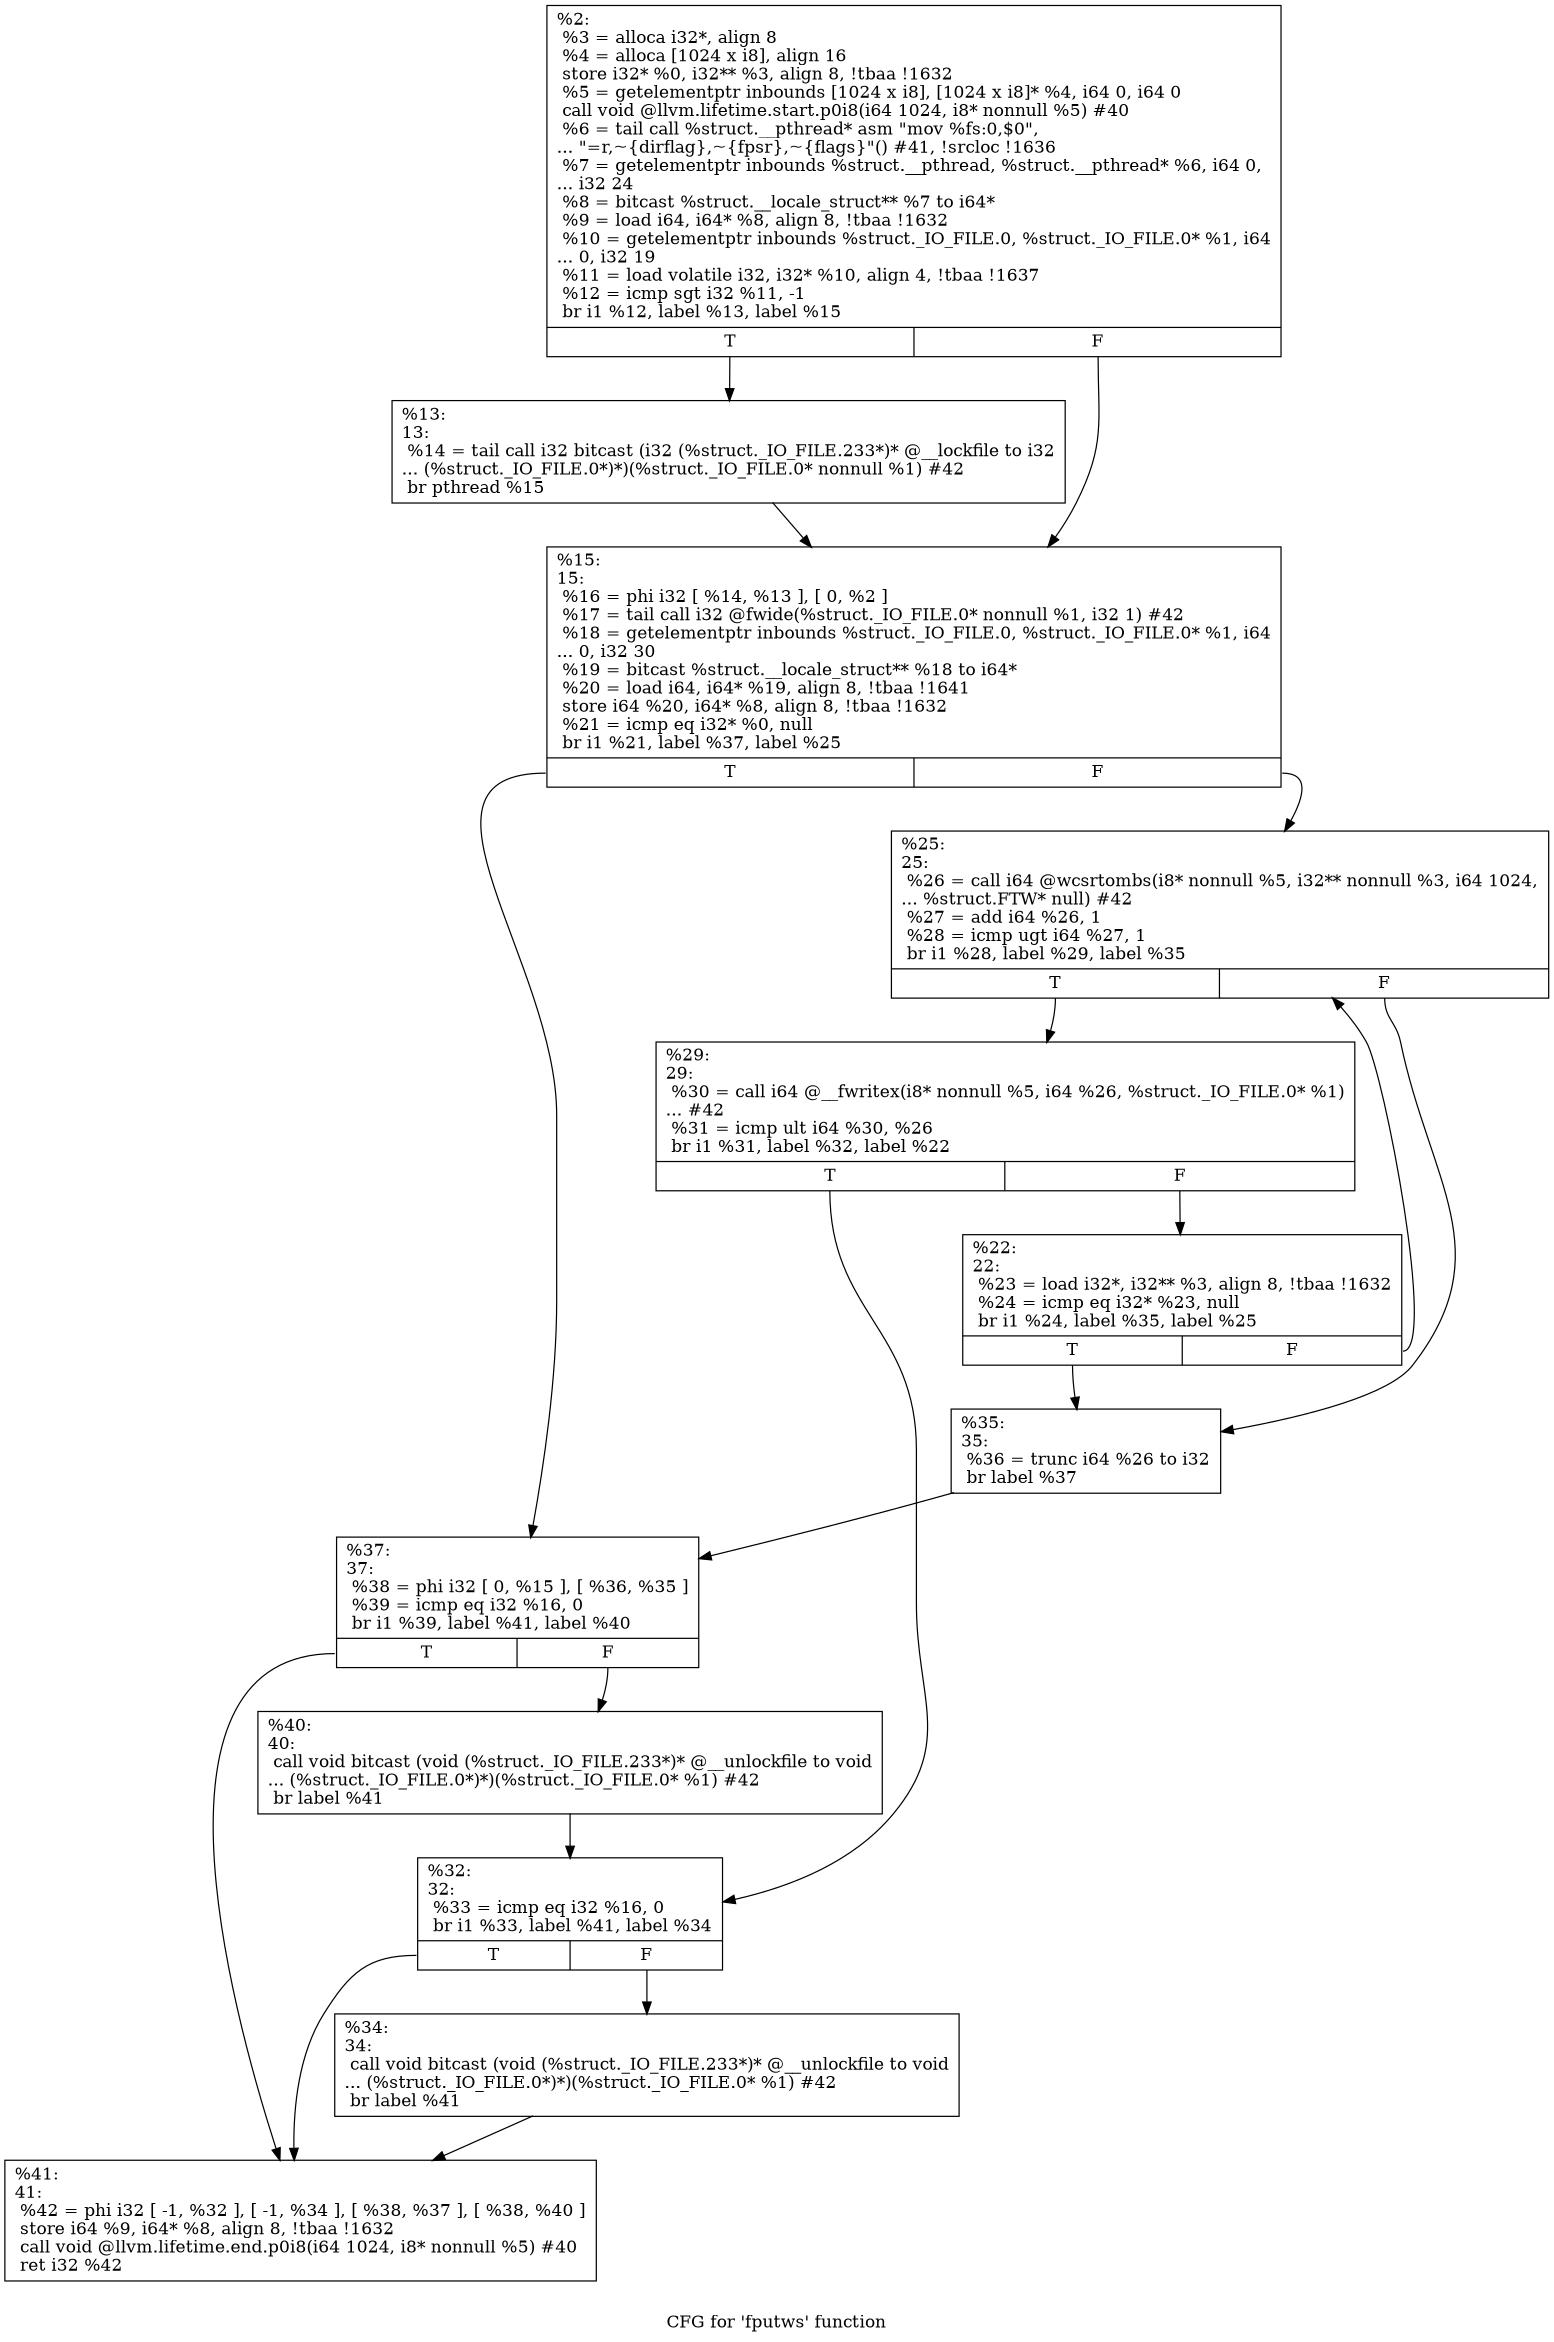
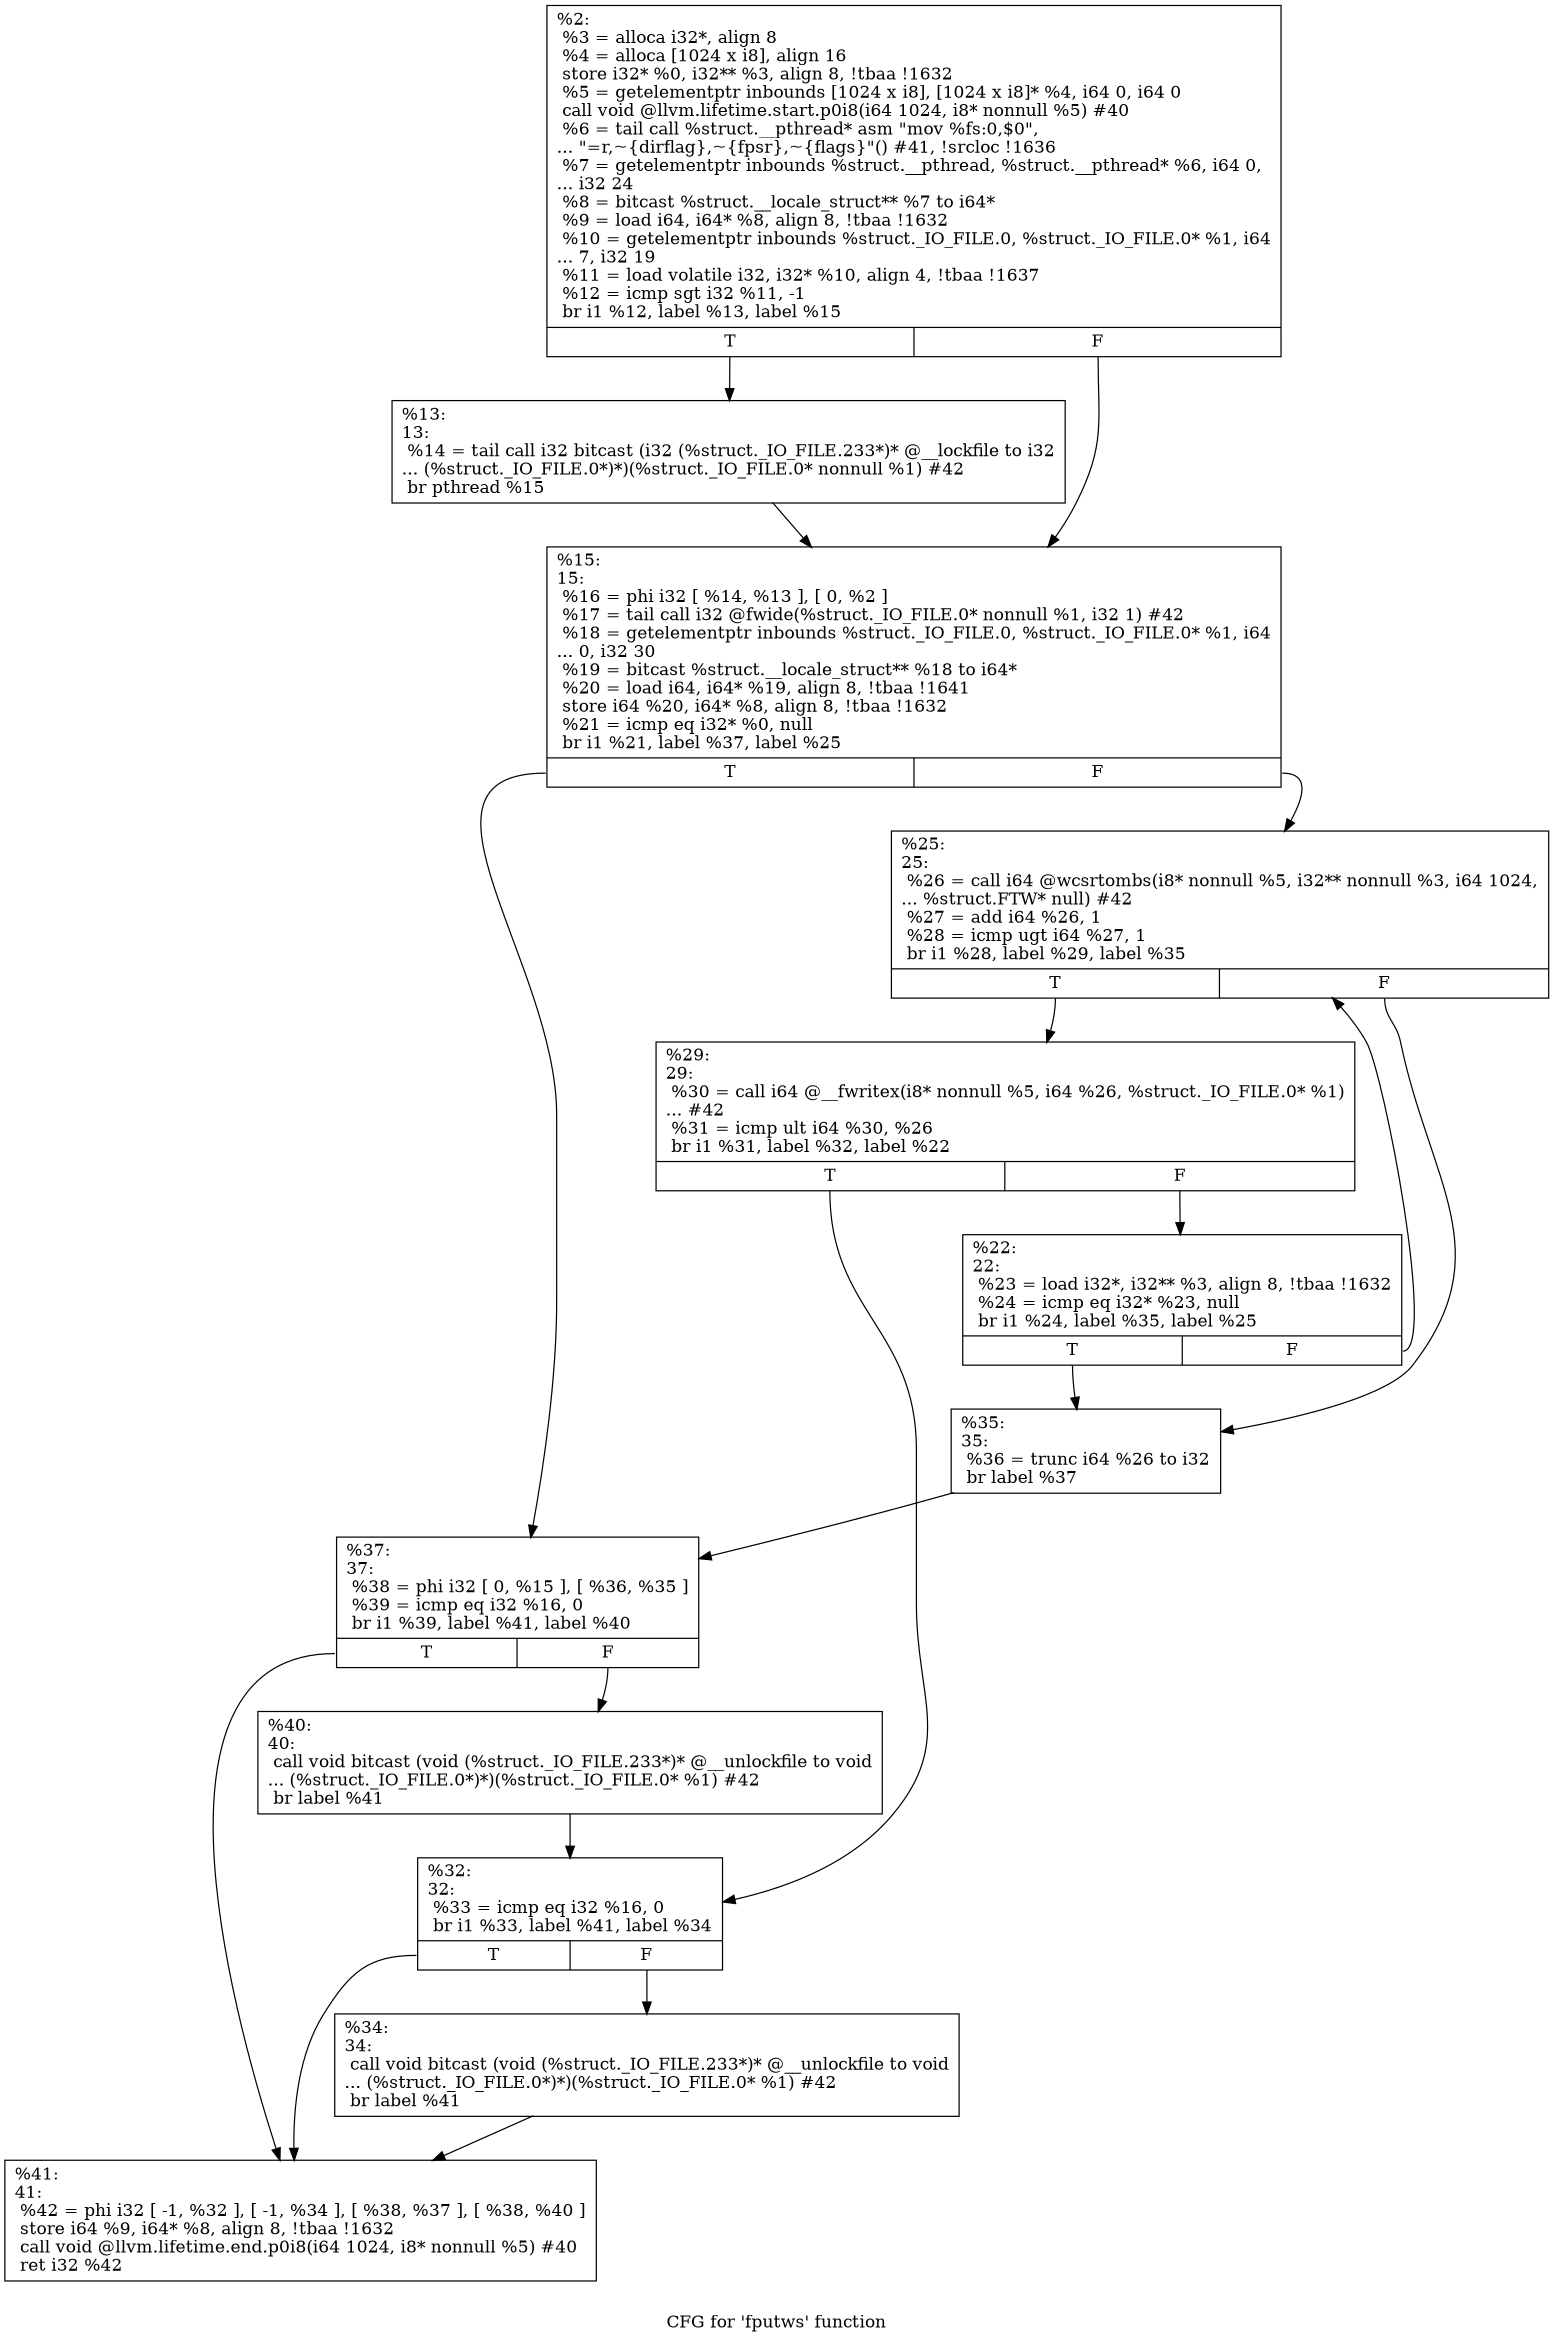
(607, 257) -> (607, 257)
